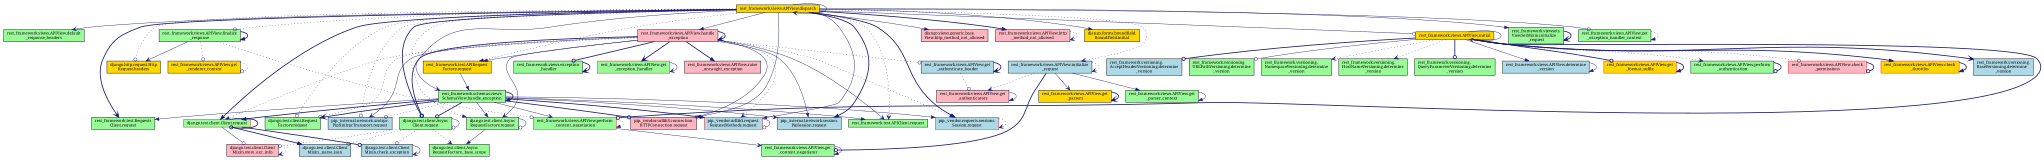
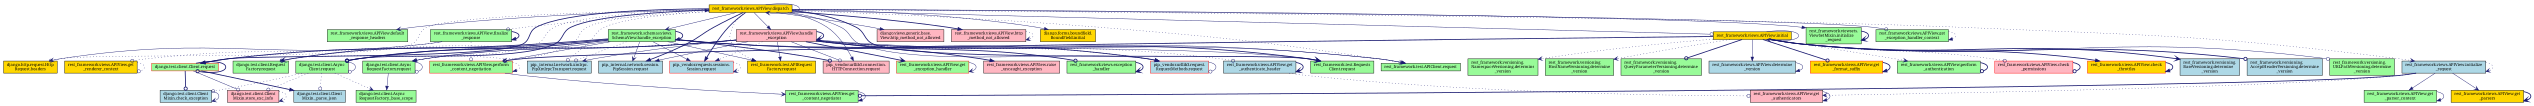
(438, 25) -> (580, 34)
none -> (1067, 47)
(464, 80) -> (699, 49)
